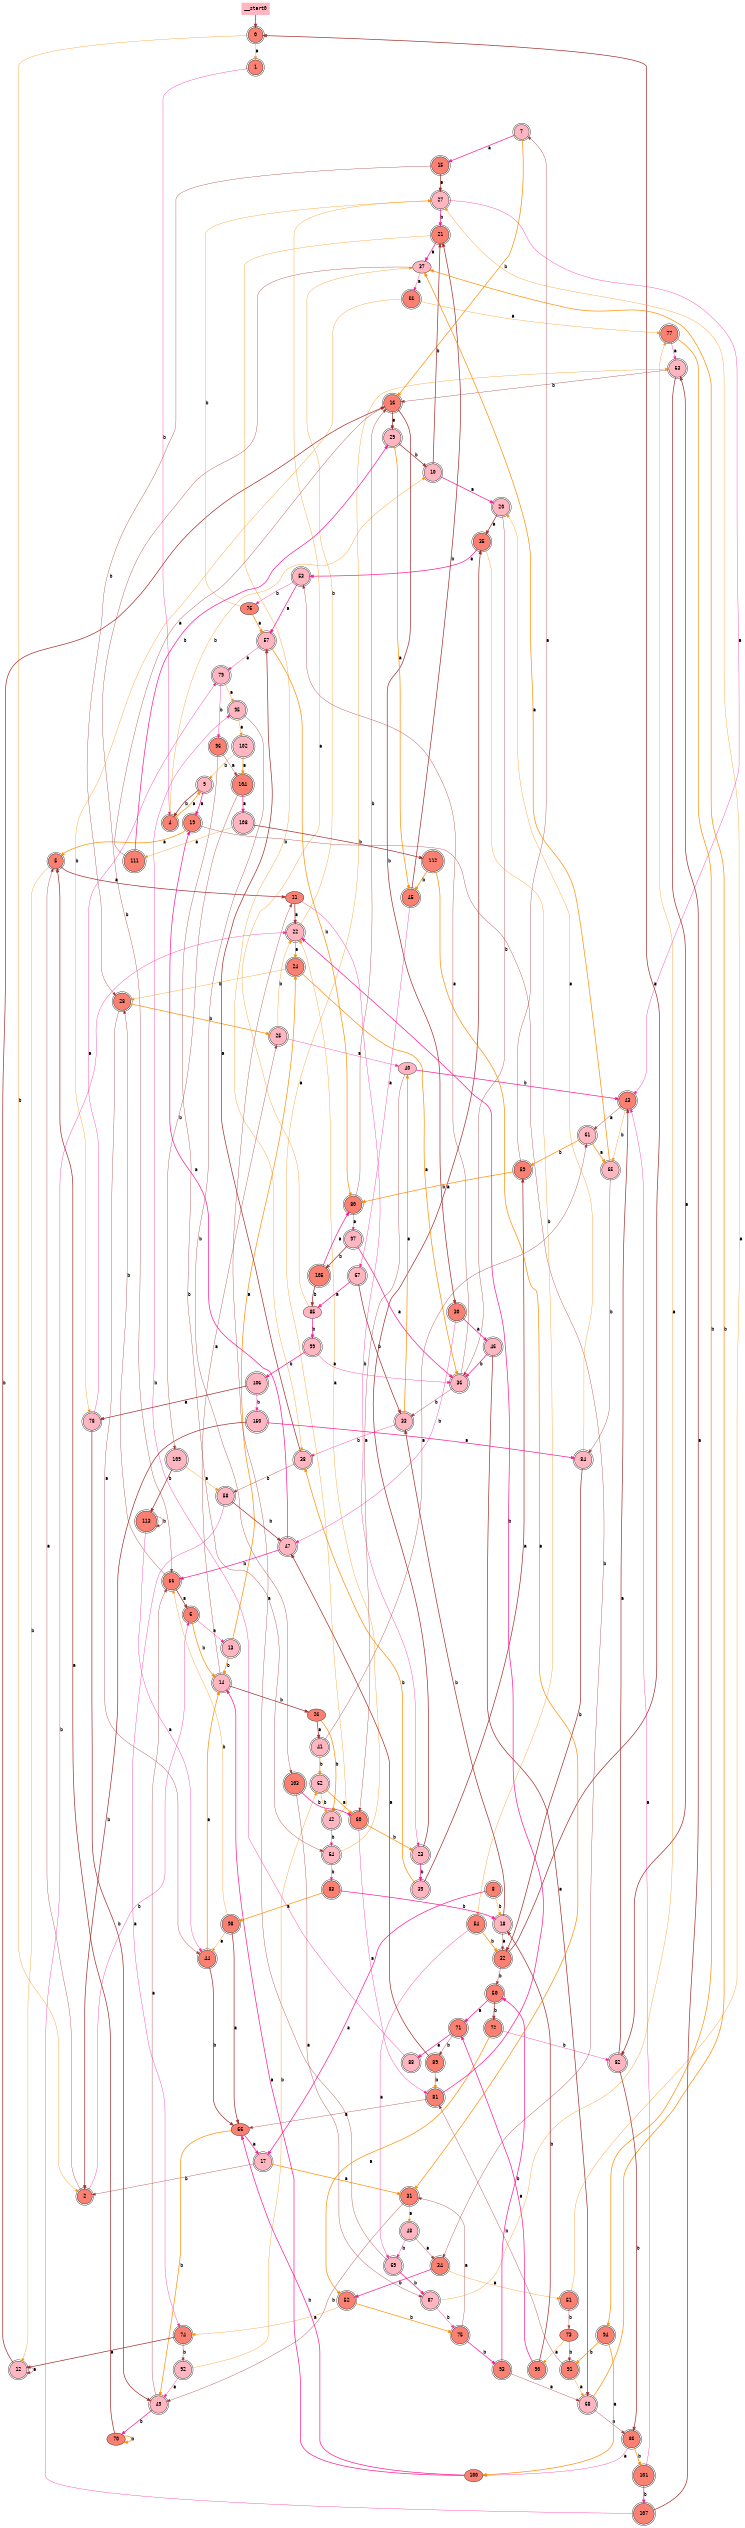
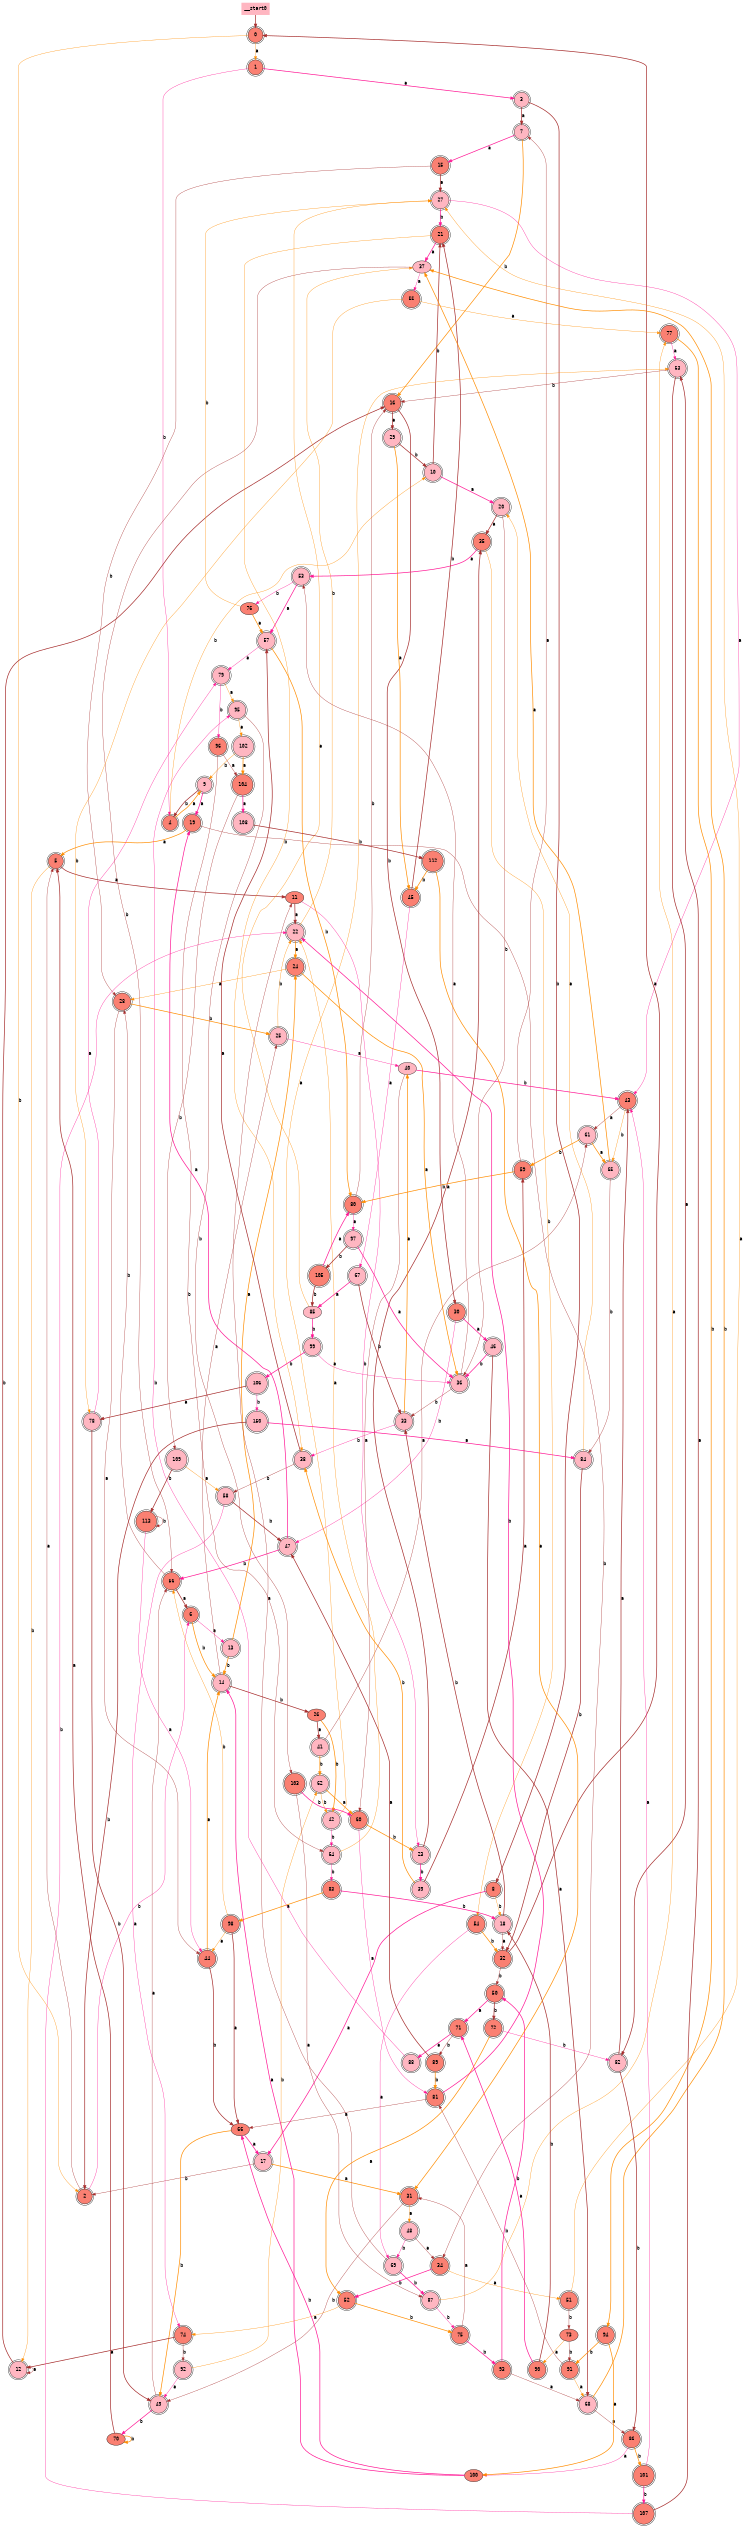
none -> (522, 100)
(134, 861) -> none
(220, 984) -> (220, 984)
